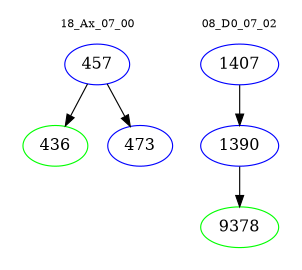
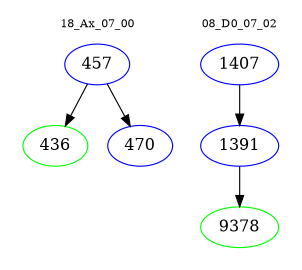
(140, 146) -> (140, 146)
(240, 146) -> (240, 146)
